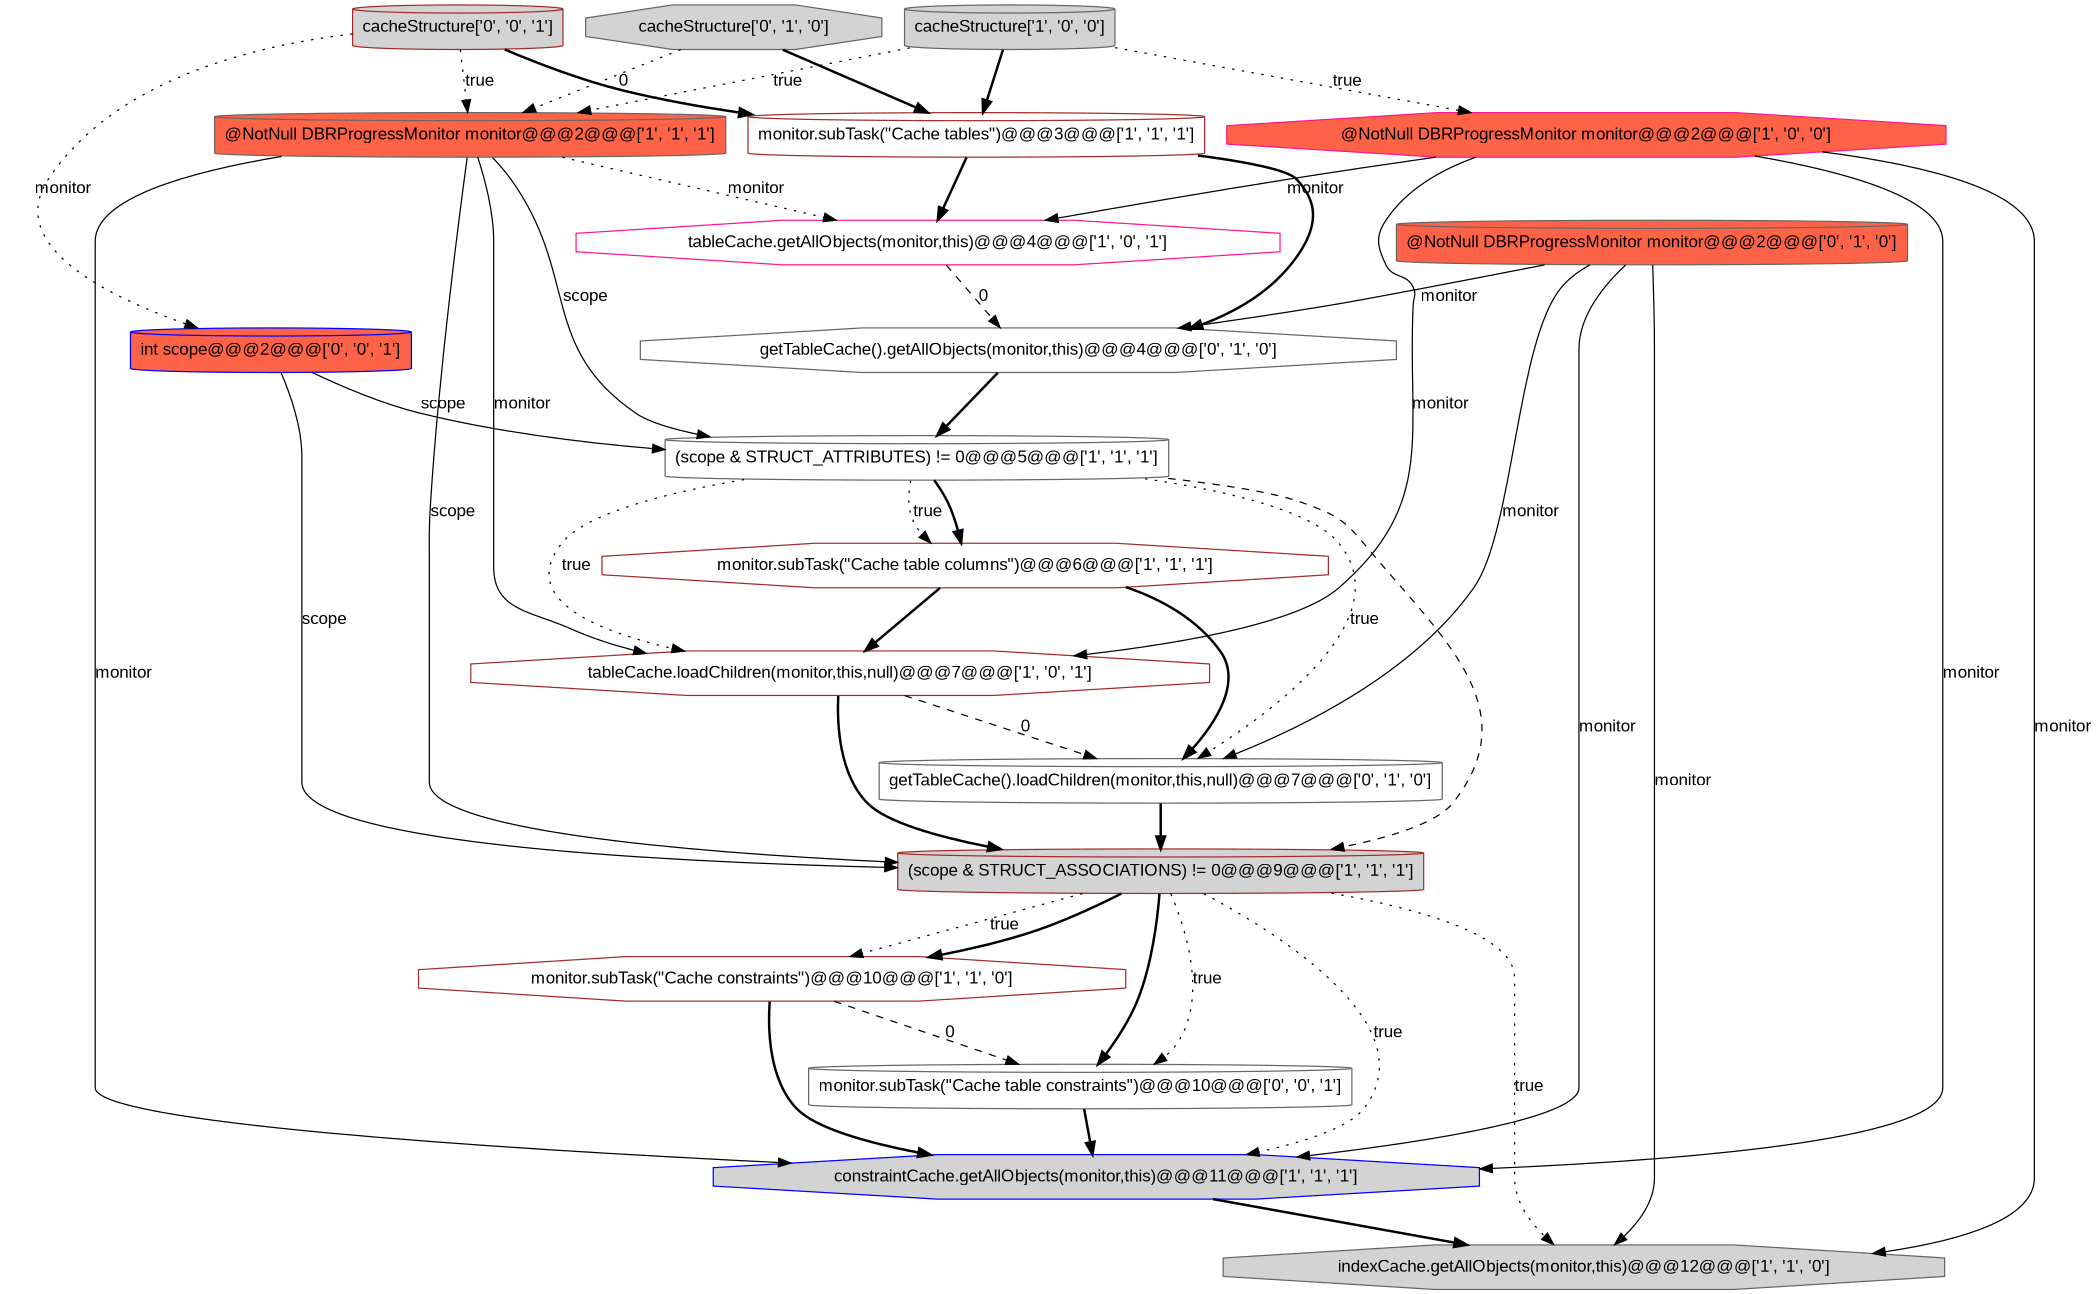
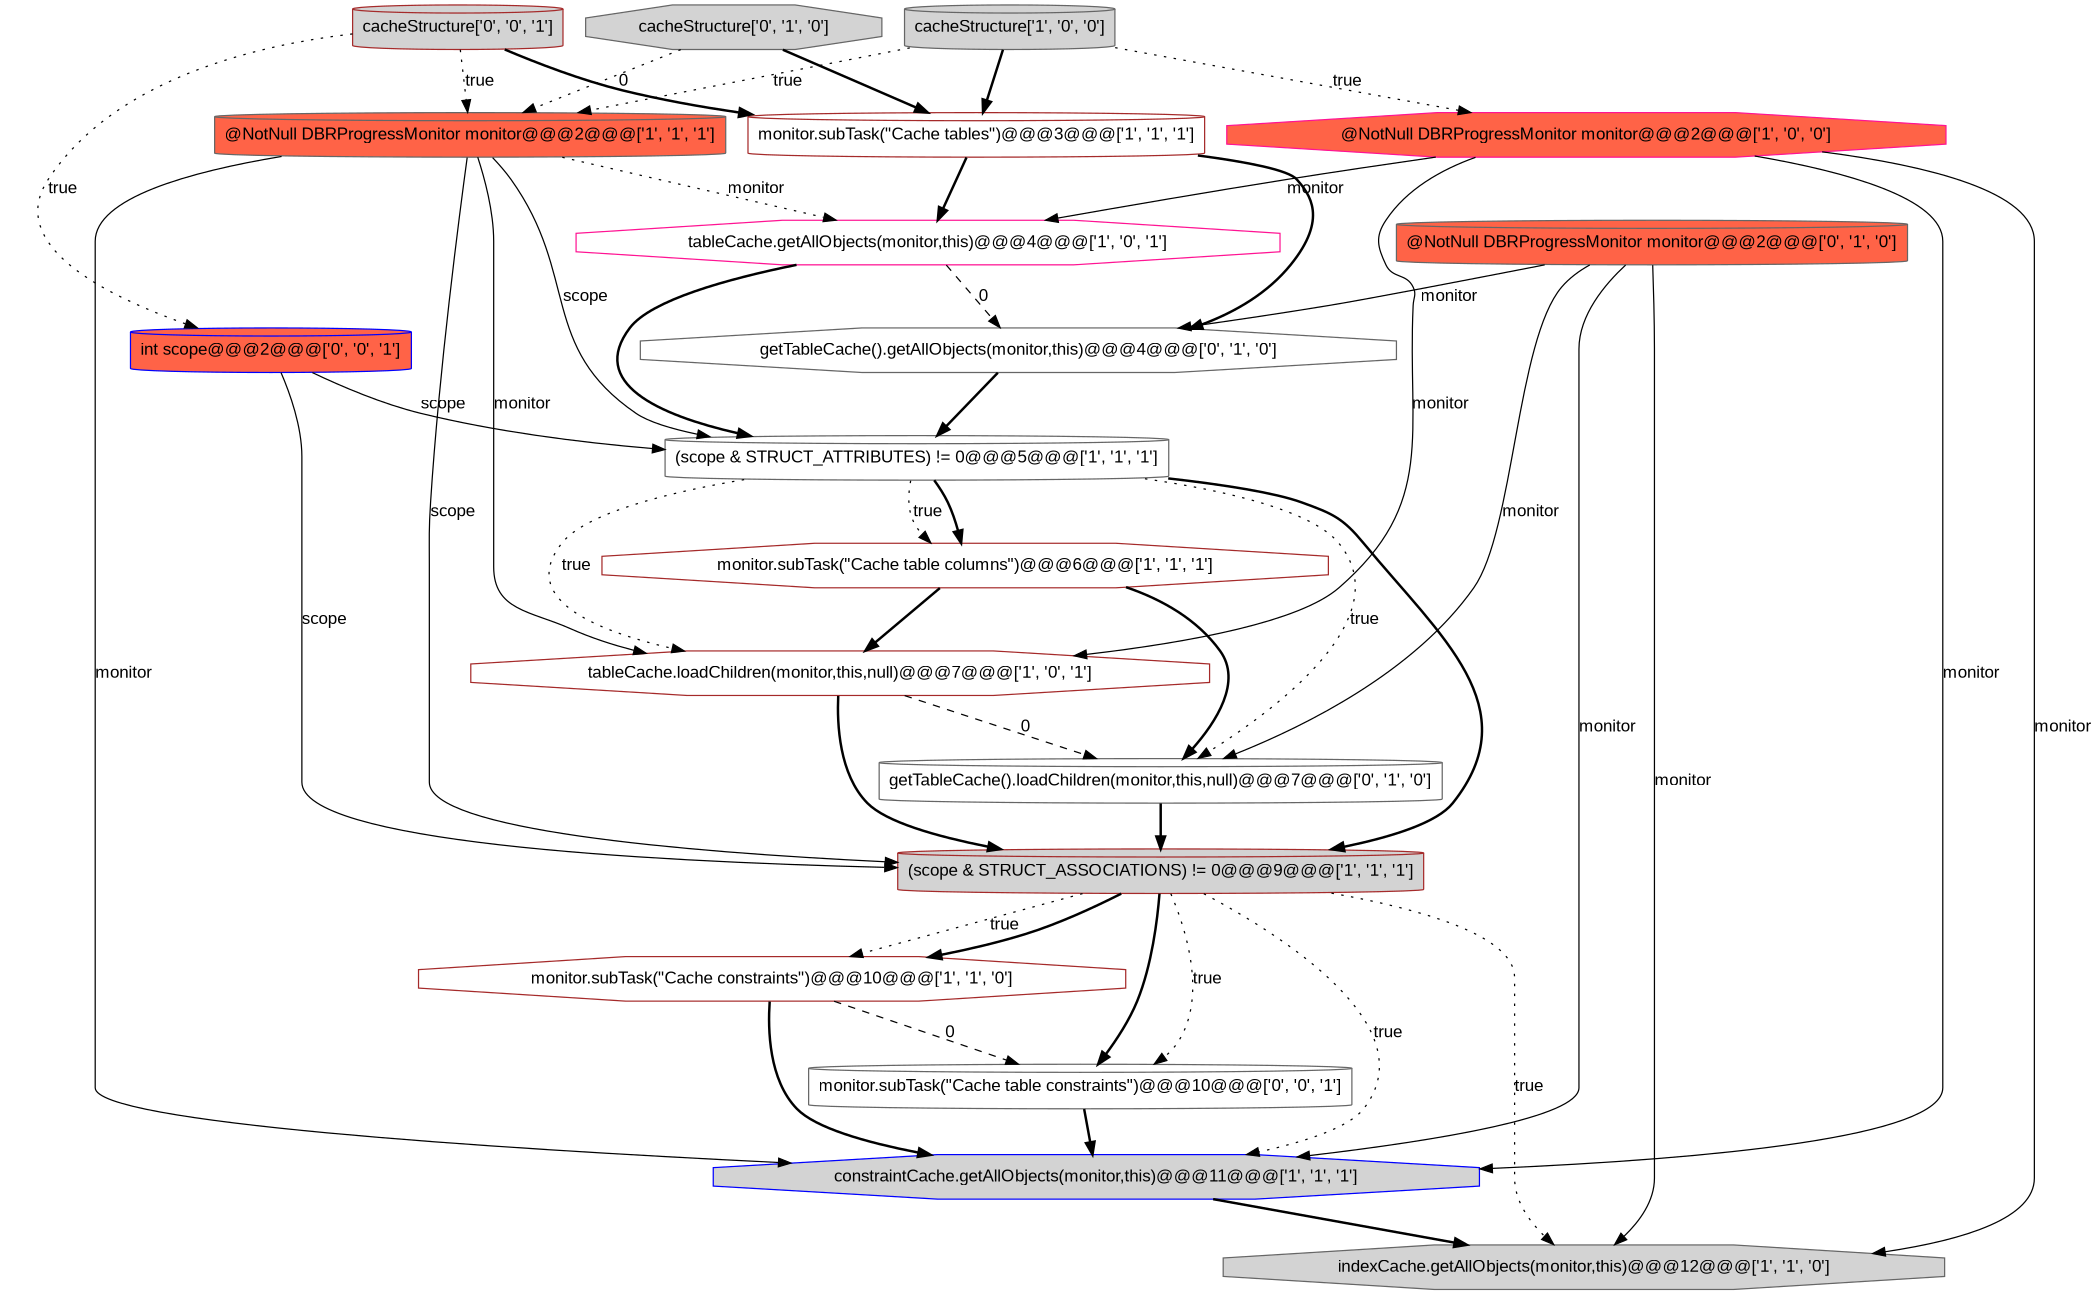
(63, 189) -> (63, 189)
none -> (629, 329)
(1422, 612) -> (1422, 612)
